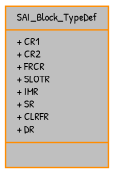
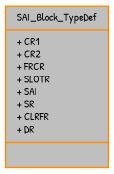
(28, 92) -> (28, 92)
